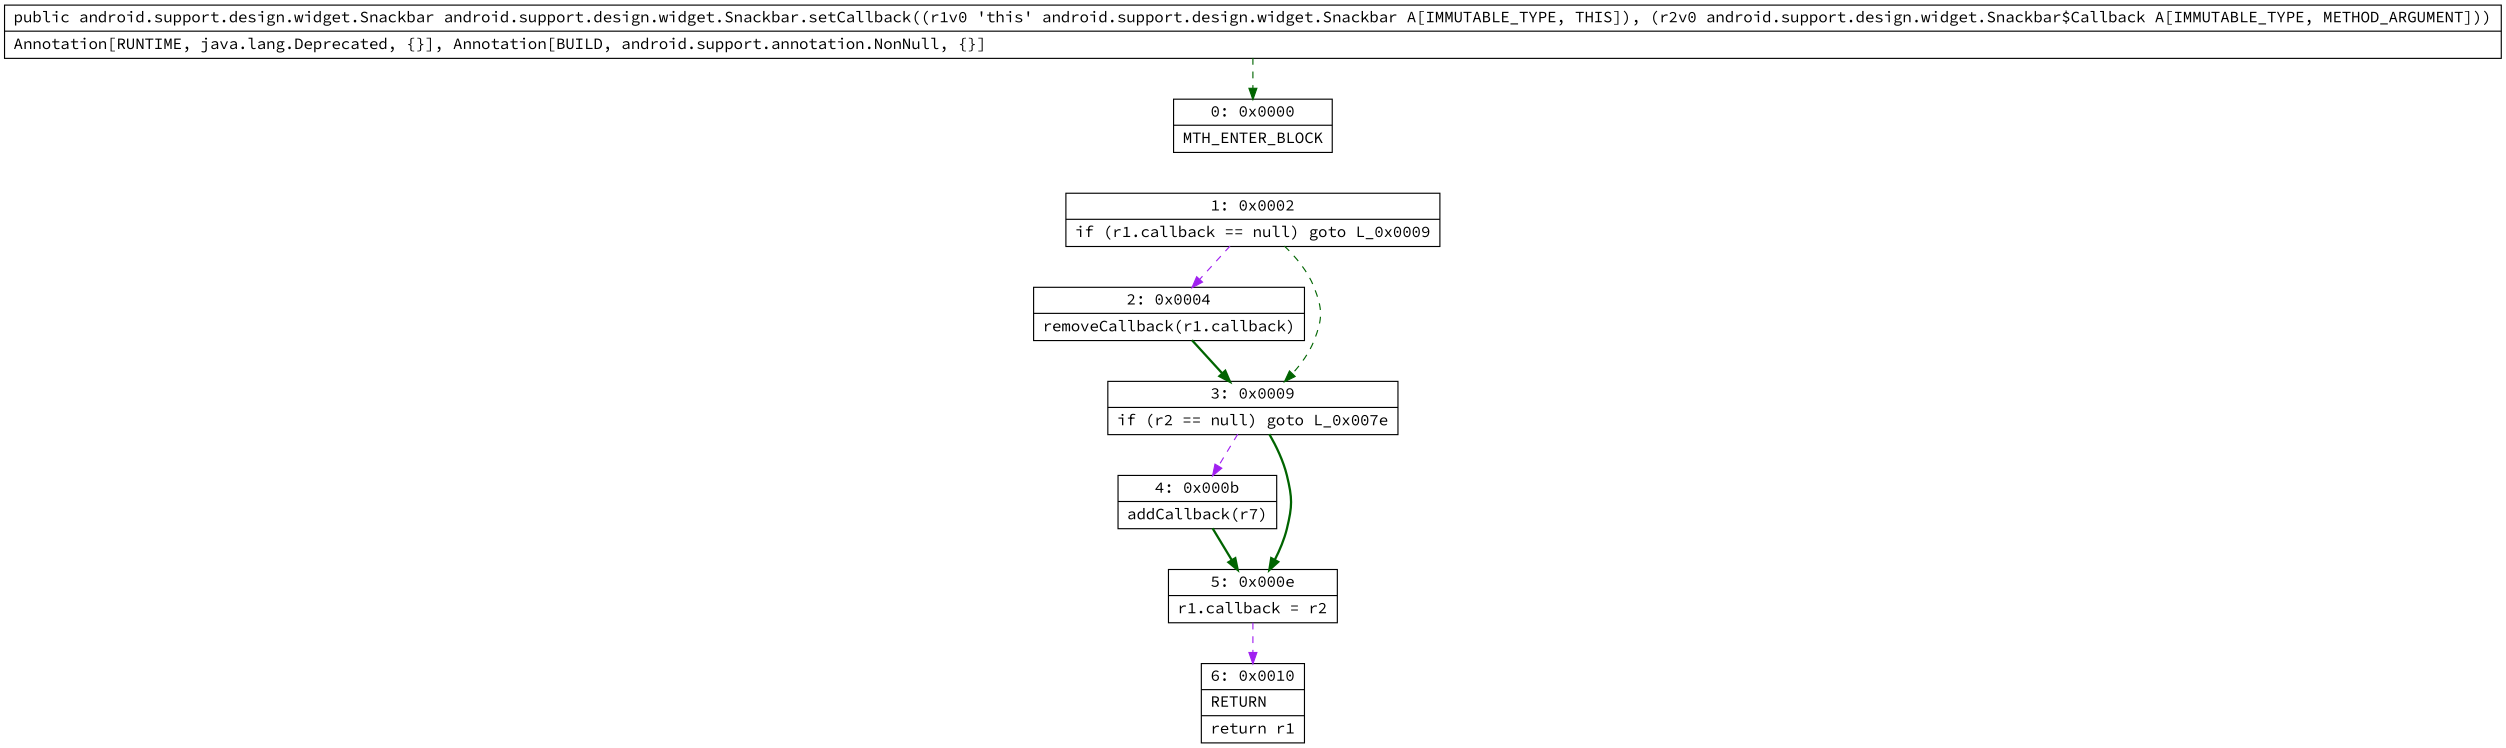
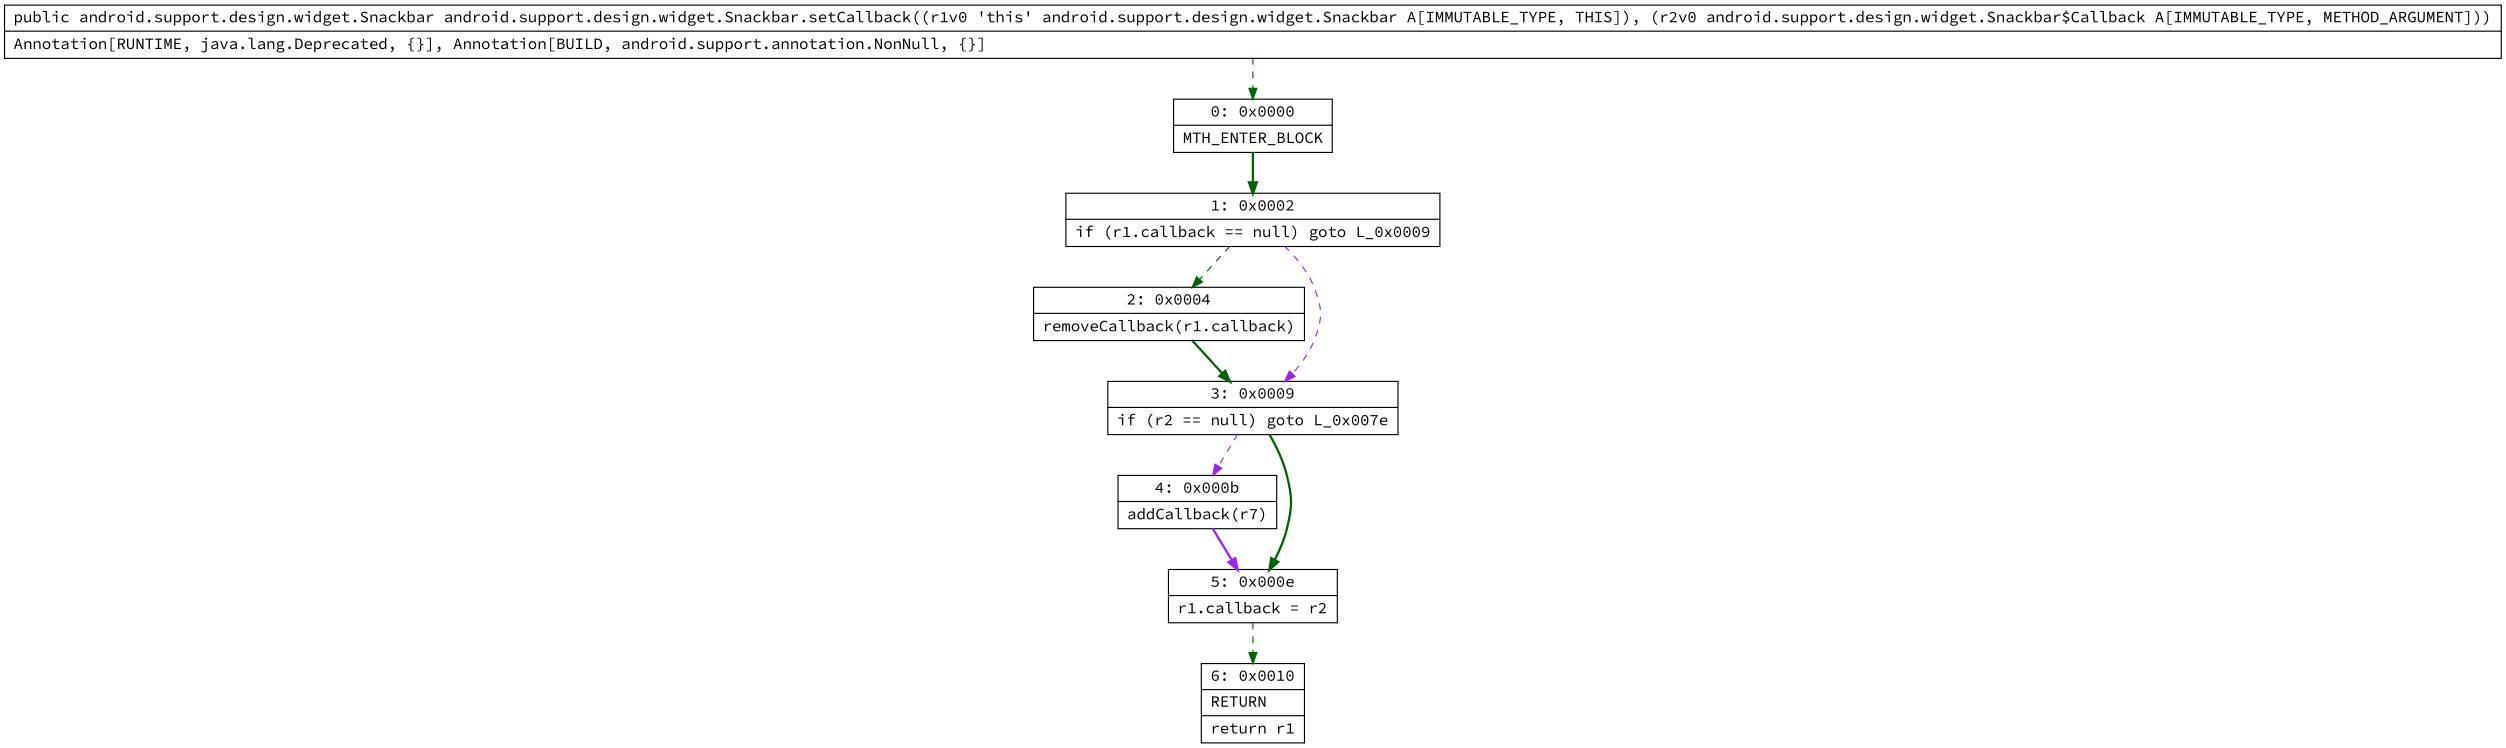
none -> (1253, 167)
(1215, 263) -> (1215, 263)
(1320, 308) -> (1320, 308)
(1222, 544) -> (1222, 544)
(1253, 638) -> (1253, 638)
